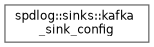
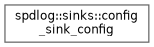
(77, 24) -> (77, 24)
